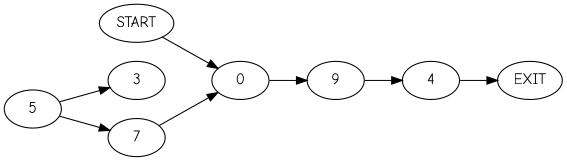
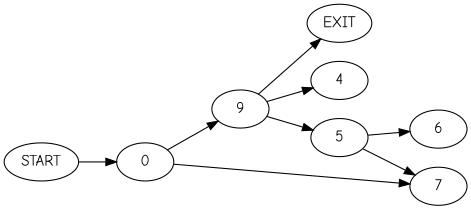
(137, 80) -> (438, 129)
(473, 80) -> (286, 70)
(184, 112) -> (286, 174)
none -> (285, 122)
